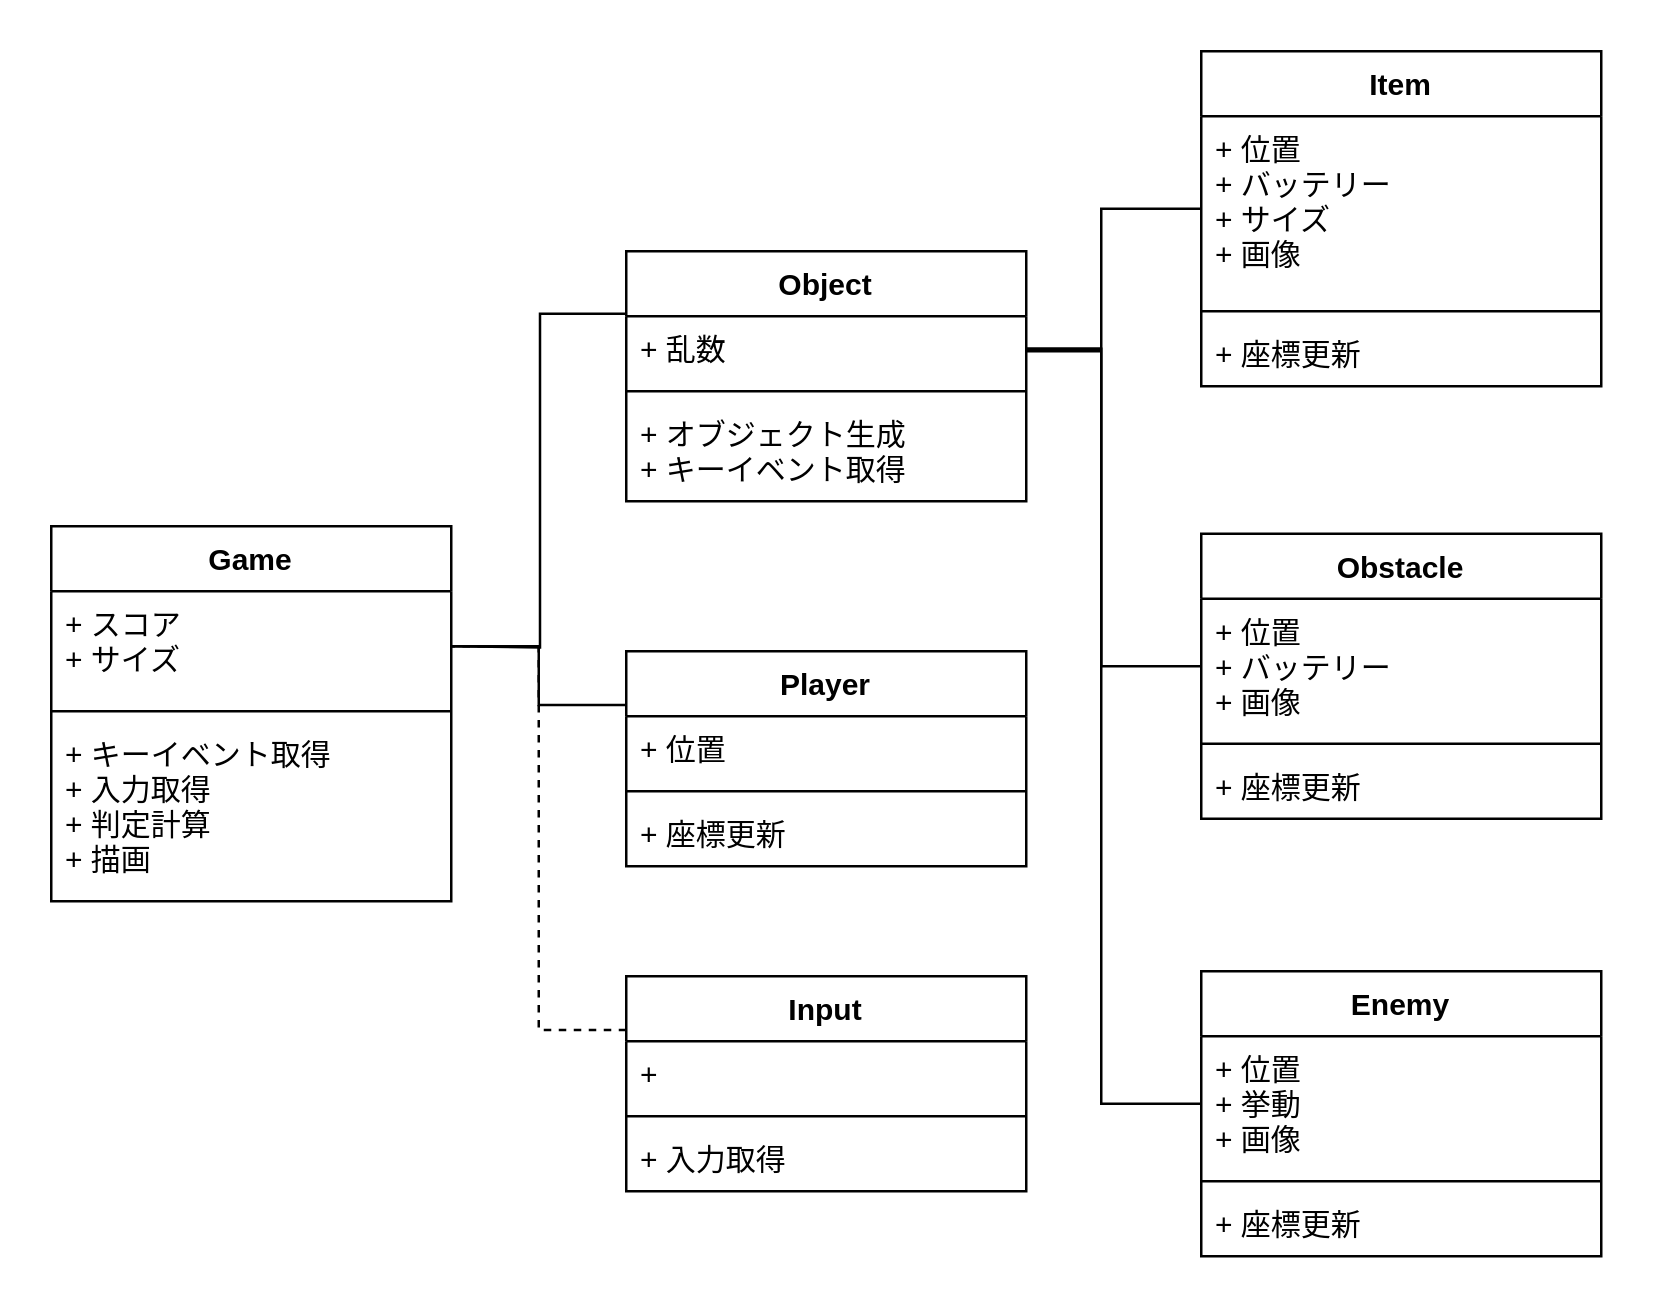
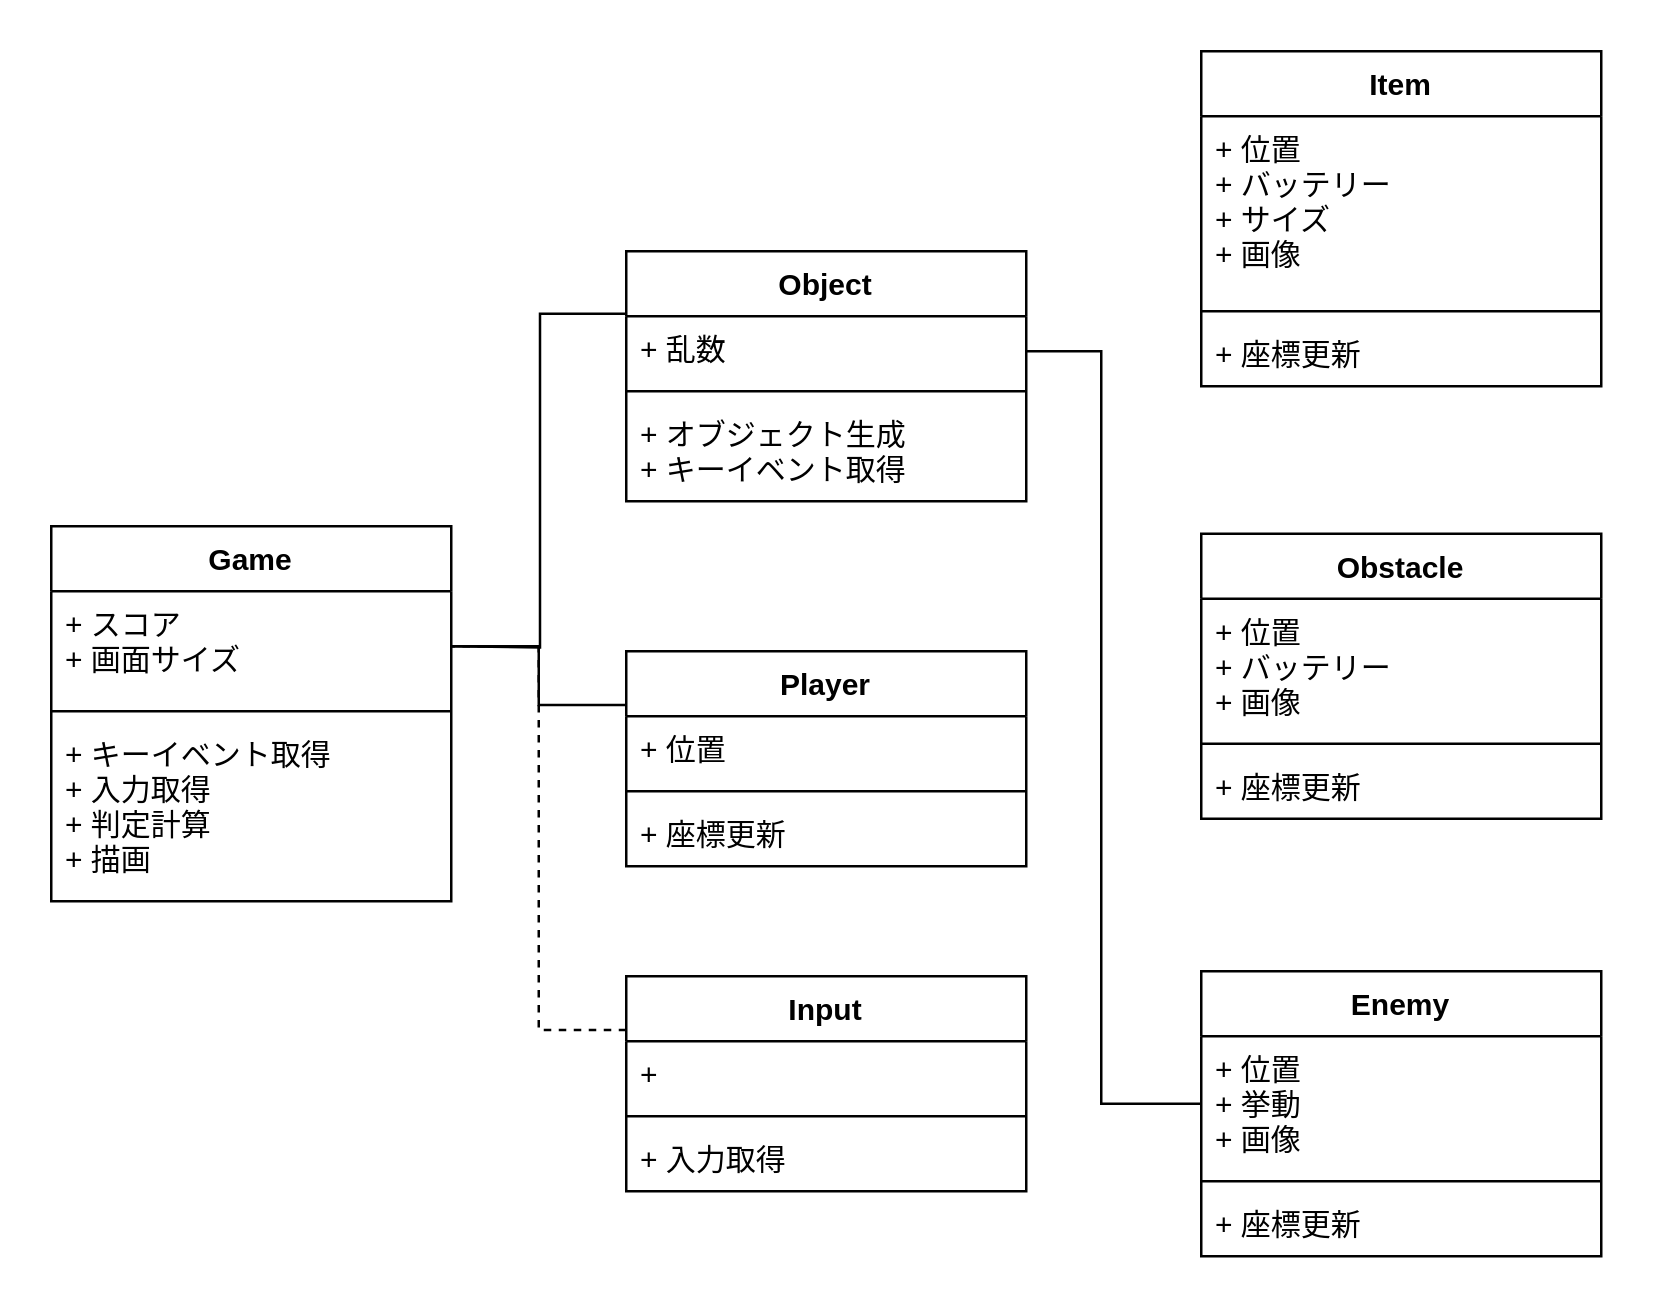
(1101, 228) -> none
(123, 625) -> (123, 625)
(1151, 666) -> none
